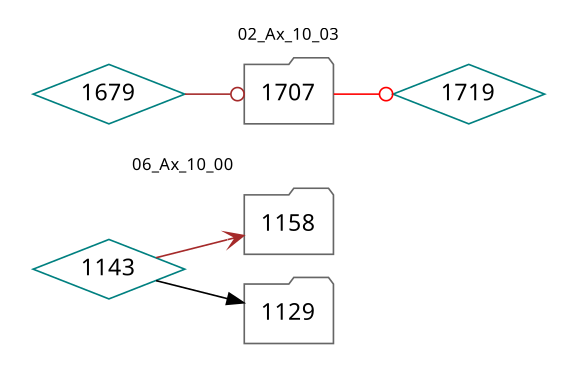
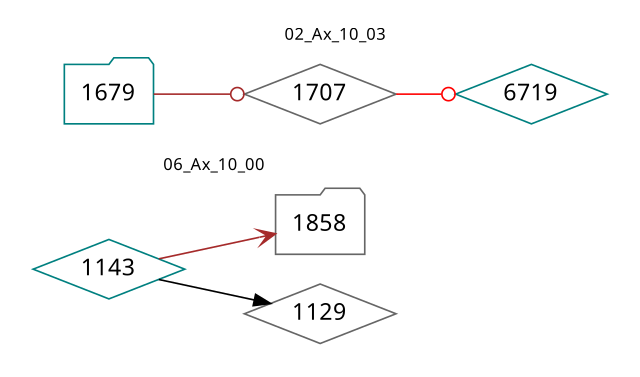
(109, 94) -> (109, 94)
(289, 94) -> (320, 94)
(469, 94) -> (531, 94)
(289, 225) -> (320, 225)
(289, 314) -> (320, 314)
